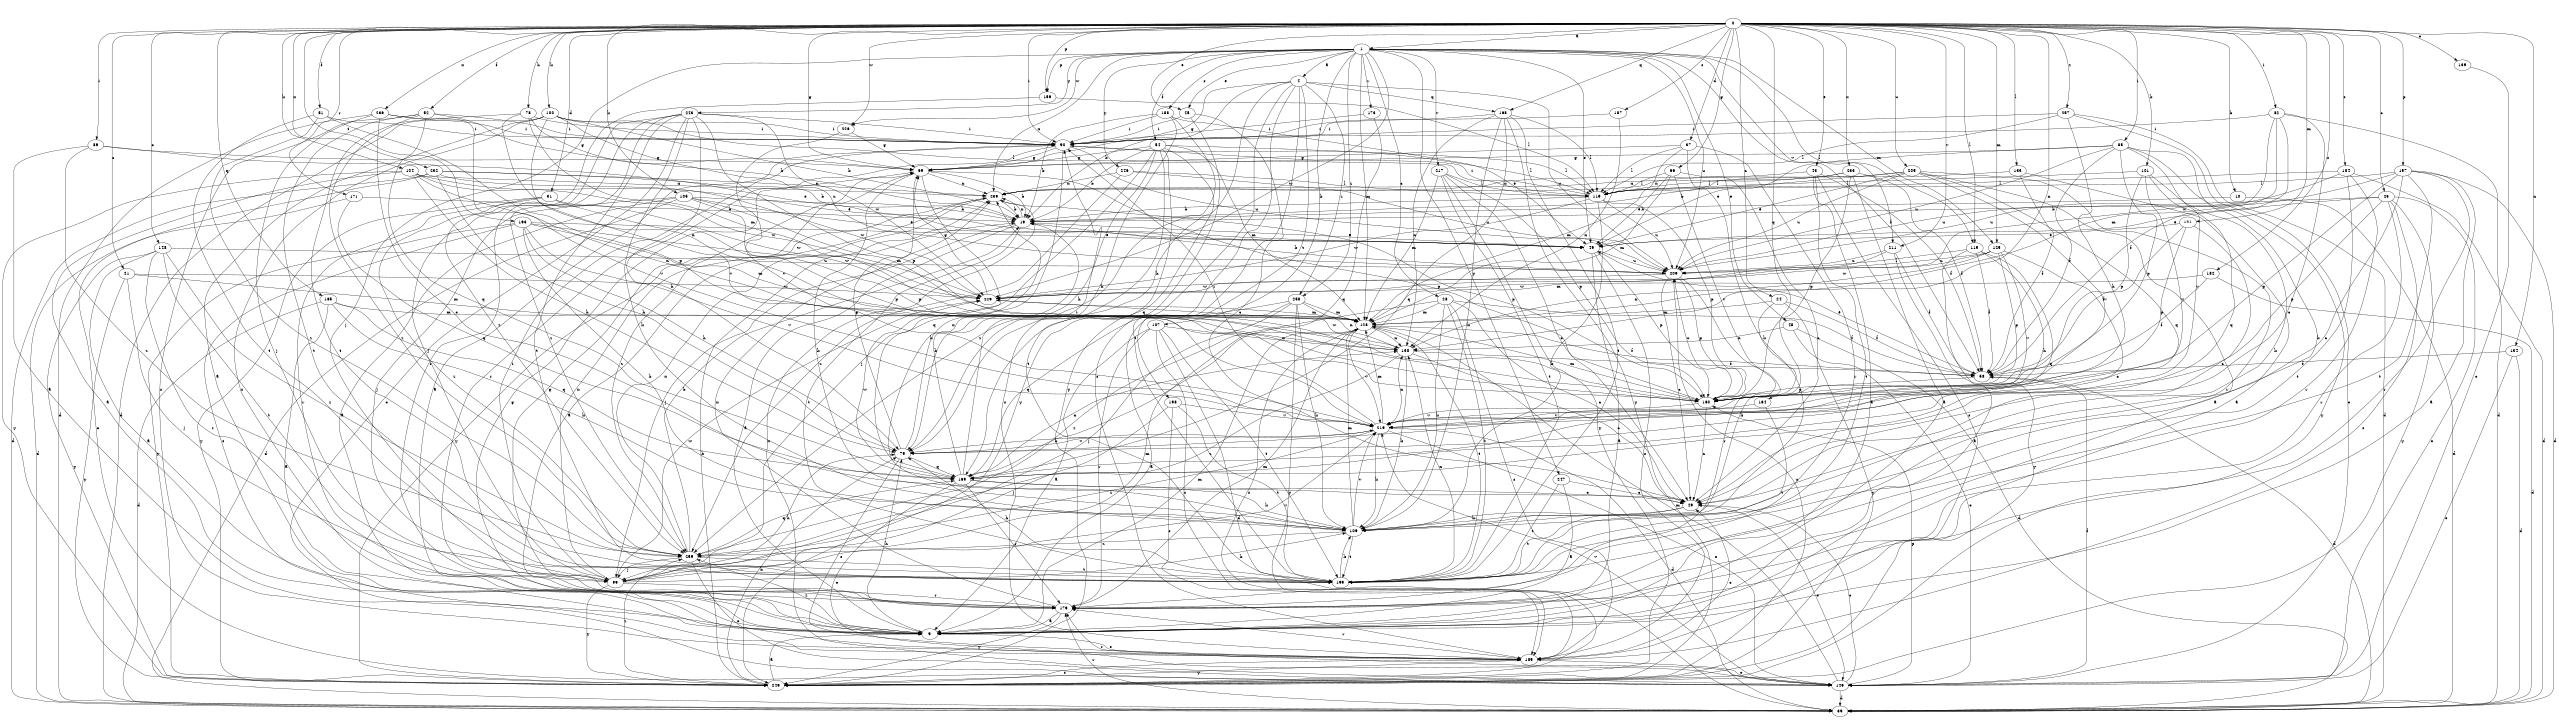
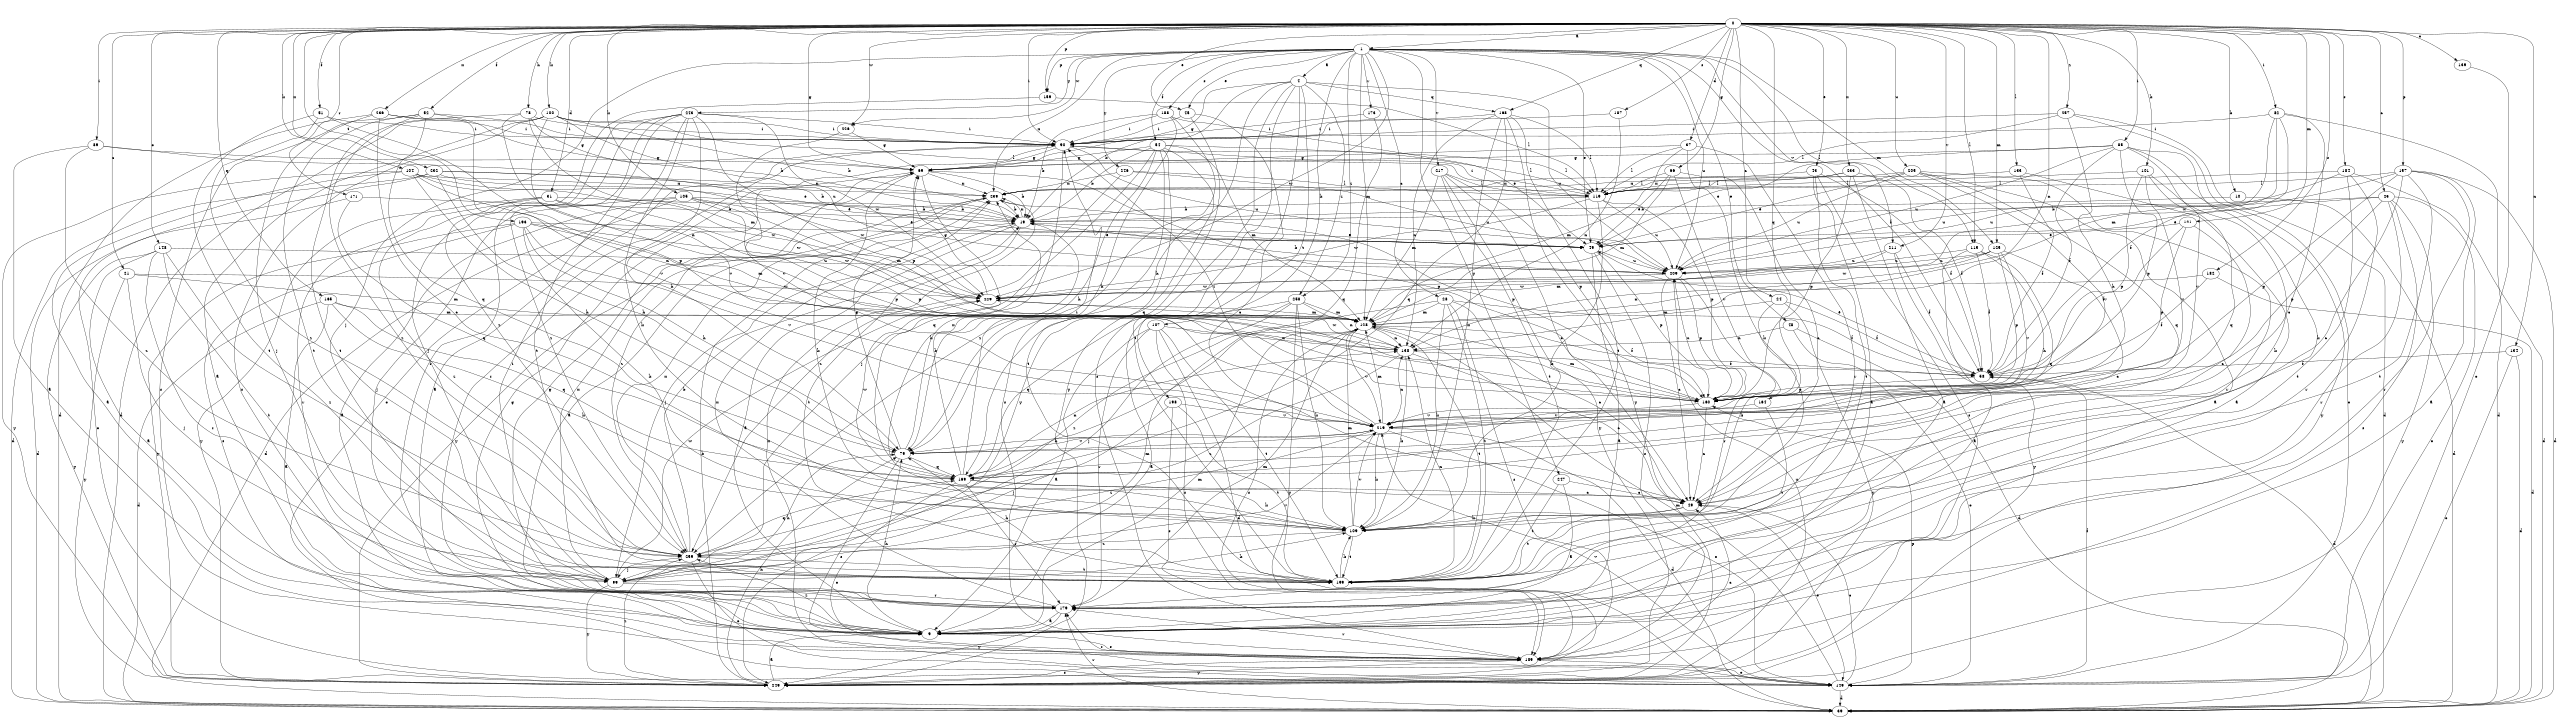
(1470, 206) -> (762, 203)
(1897, 261) -> (1897, 261)
